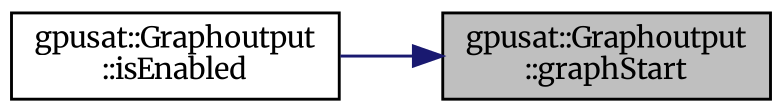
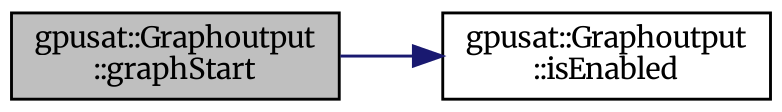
(377, 56) -> (377, 56)
